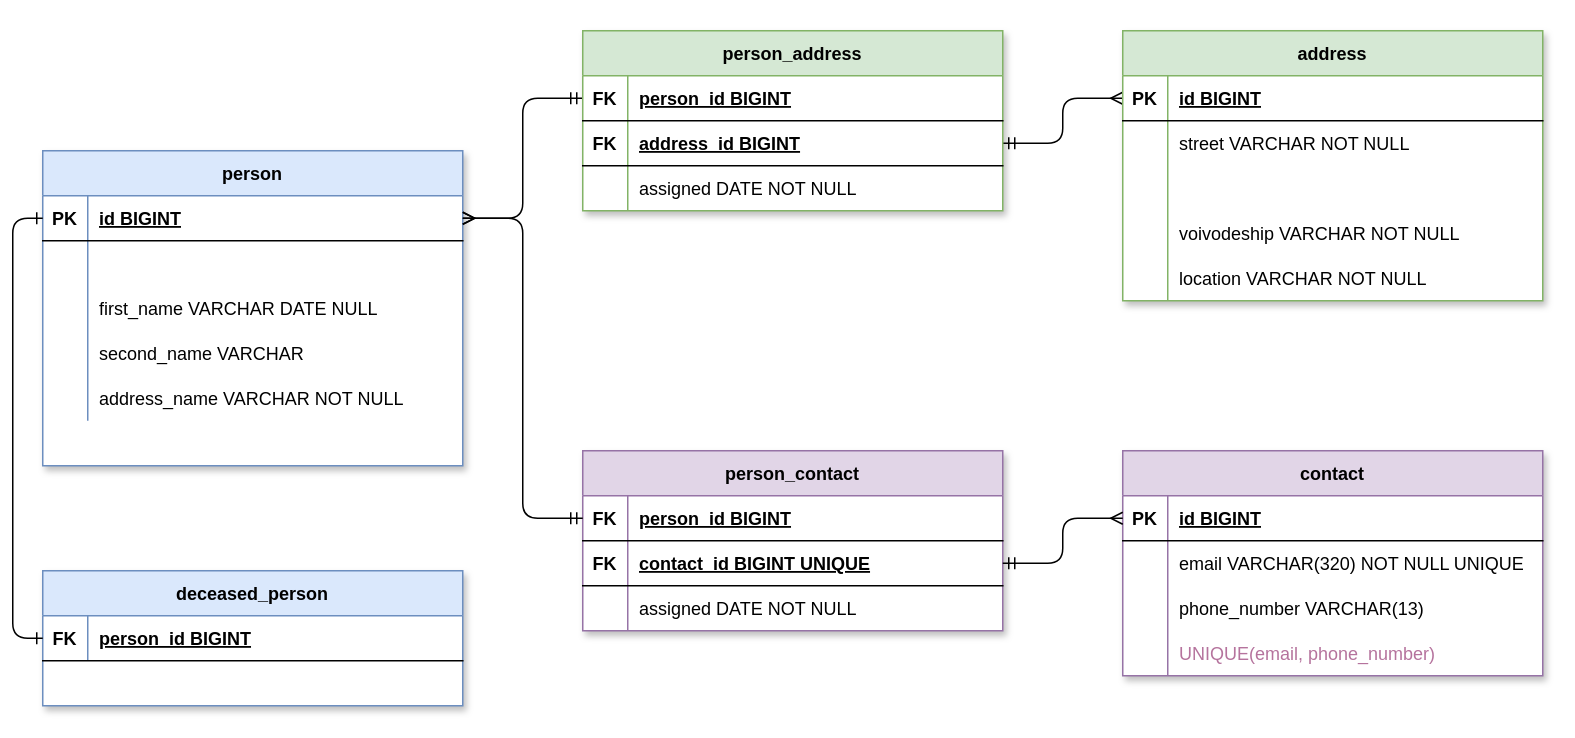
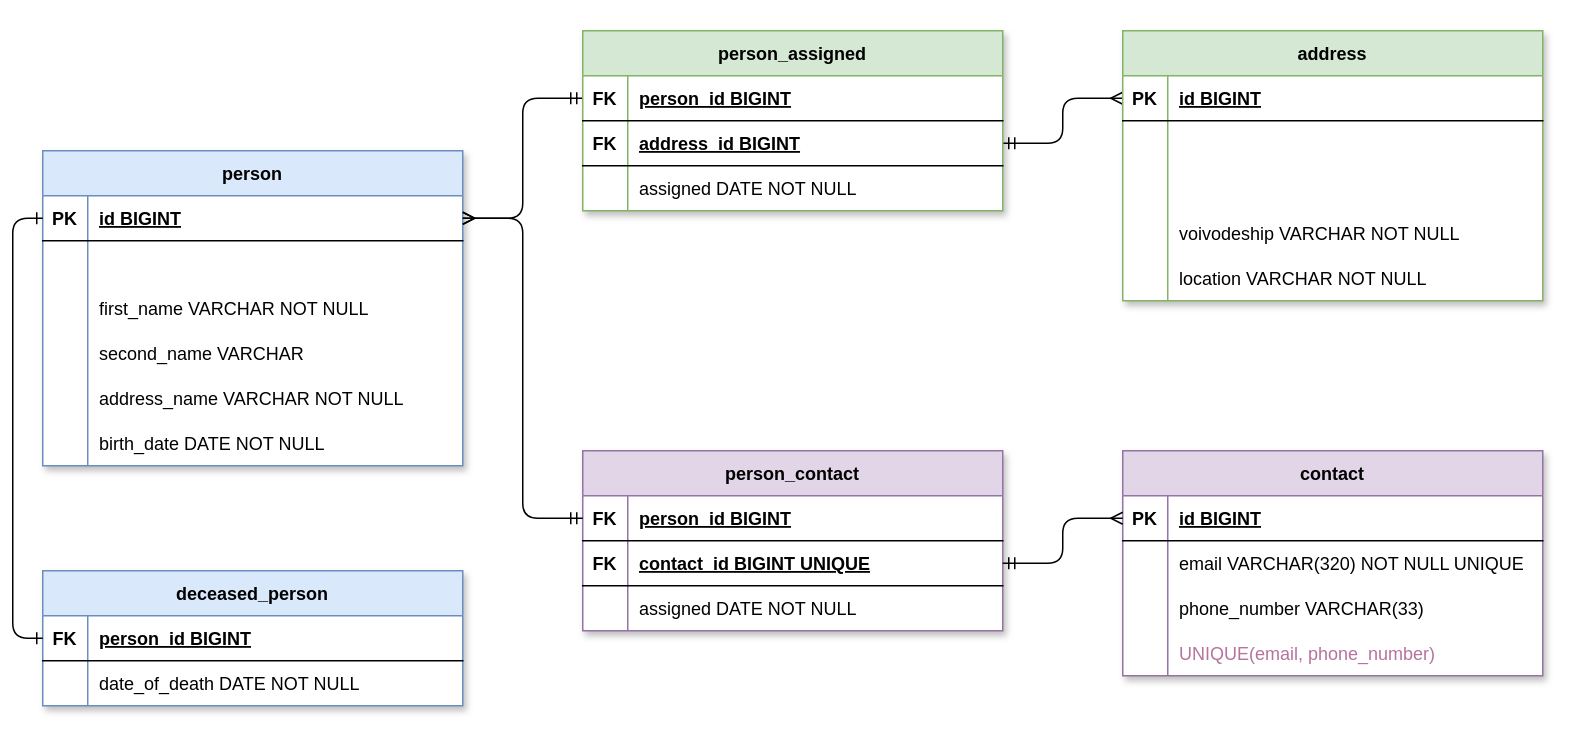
(792, 54) -> (792, 54)
(1355, 143) -> none
(231, 309) -> (226, 309)
none -> (275, 443)
(1298, 609) -> (1298, 609)
none -> (275, 683)
